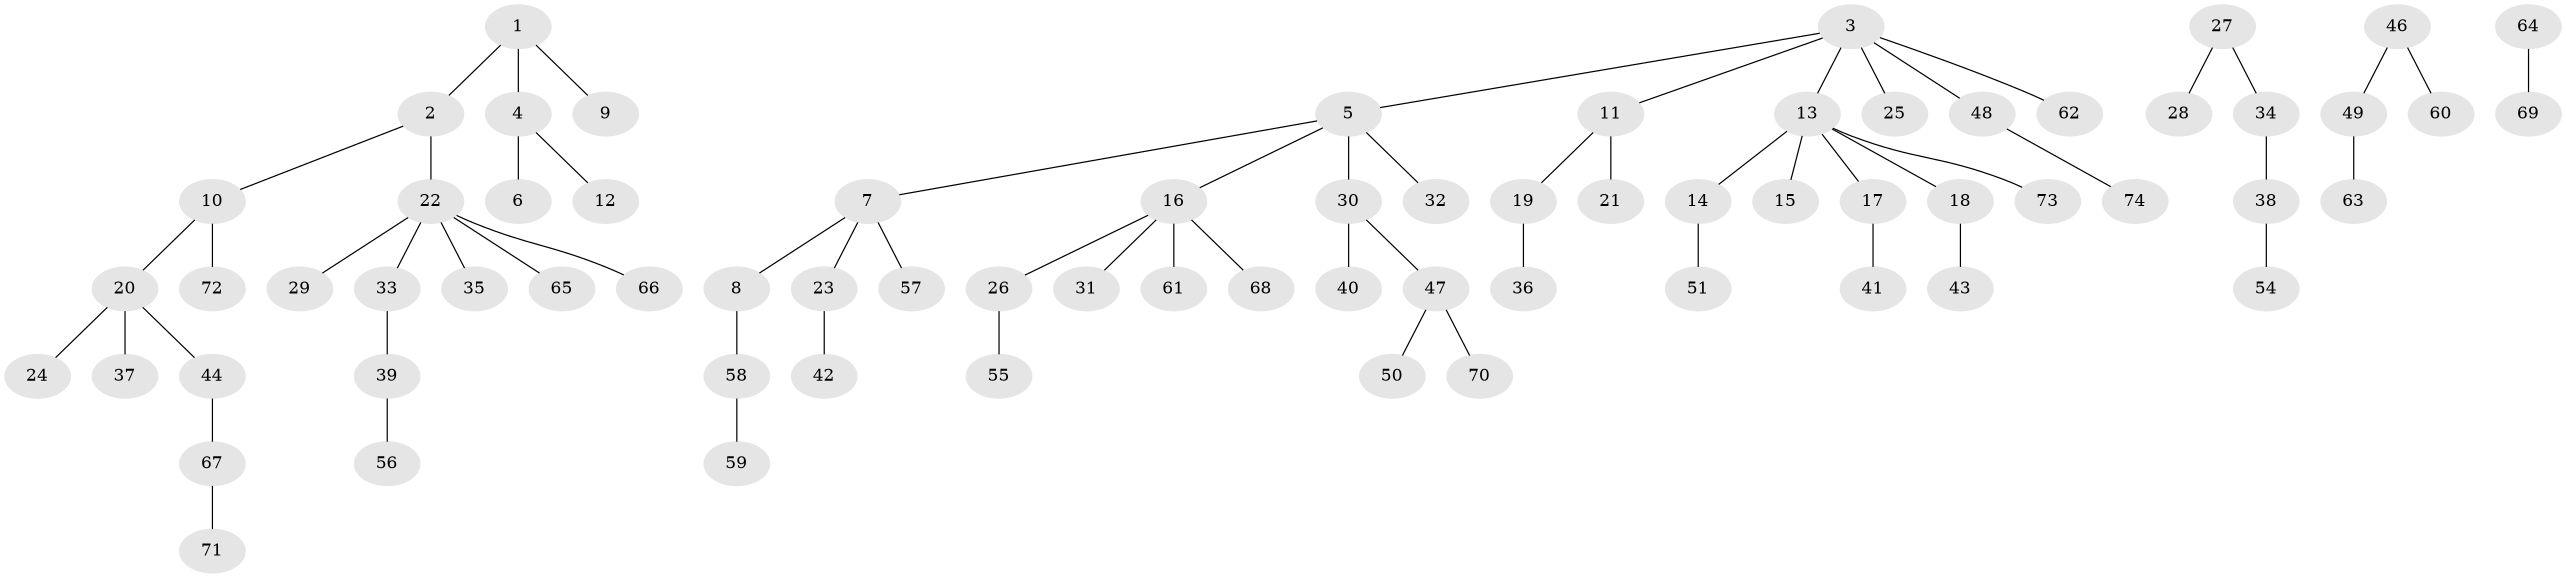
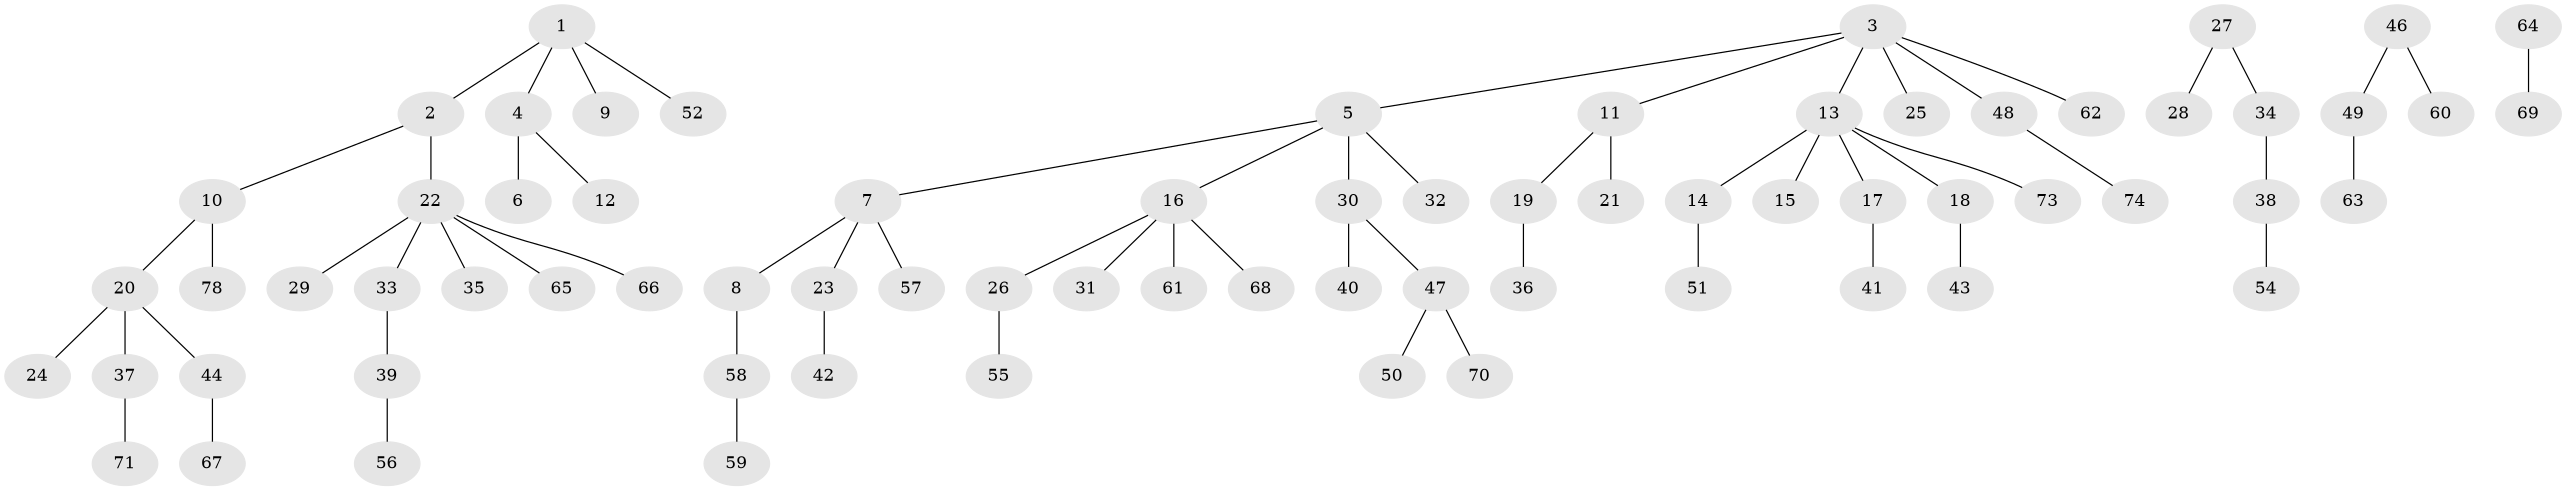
none -> (693, 114)
(212, 289) -> (212, 289)
(212, 508) -> (125, 420)
